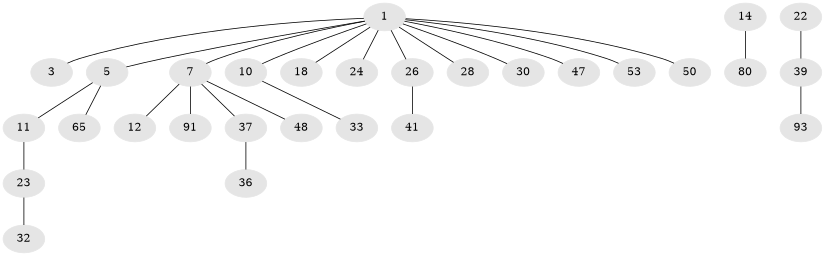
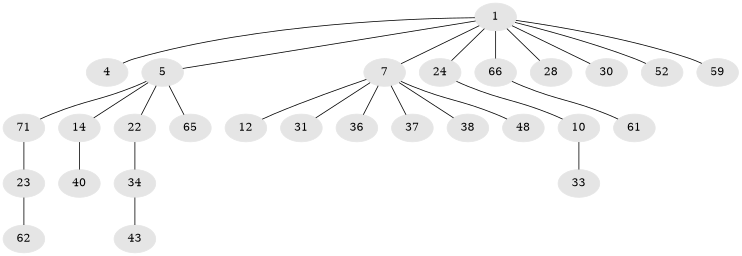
(314, 43) -> (510, 100)
(52, 72) -> (107, 72)
(301, 72) -> none
(412, 72) -> (496, 72)
(579, 72) -> none
(634, 72) -> (662, 72)
(690, 72) -> (718, 72)
(745, 72) -> (79, 183)
(801, 72) -> (135, 183)
none -> (121, 100)
none -> (149, 100)
(24, 128) -> (24, 128)
(190, 128) -> (301, 128)
(412, 128) -> (634, 128)
none -> (468, 128)
(801, 128) -> (135, 239)
(246, 156) -> (371, 100)
(24, 239) -> (24, 239)
